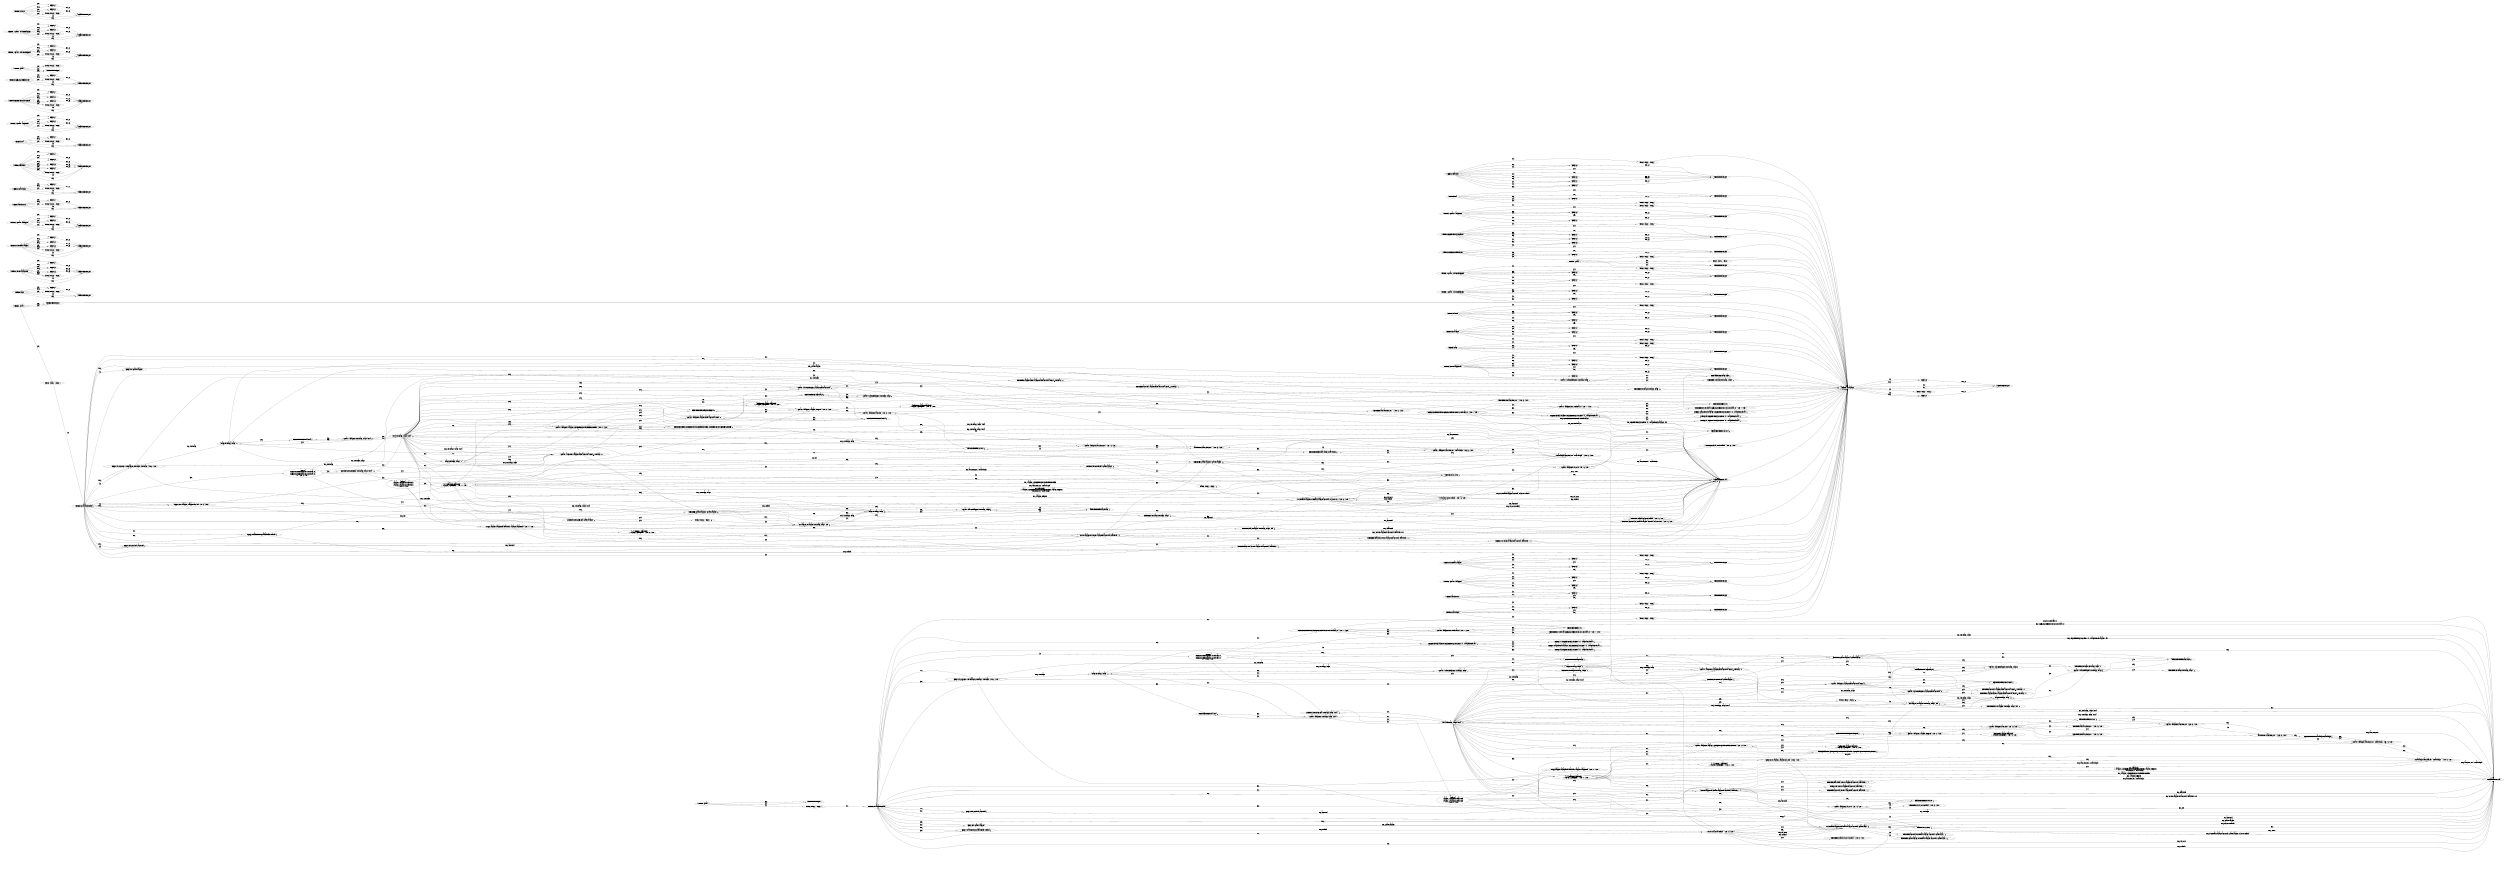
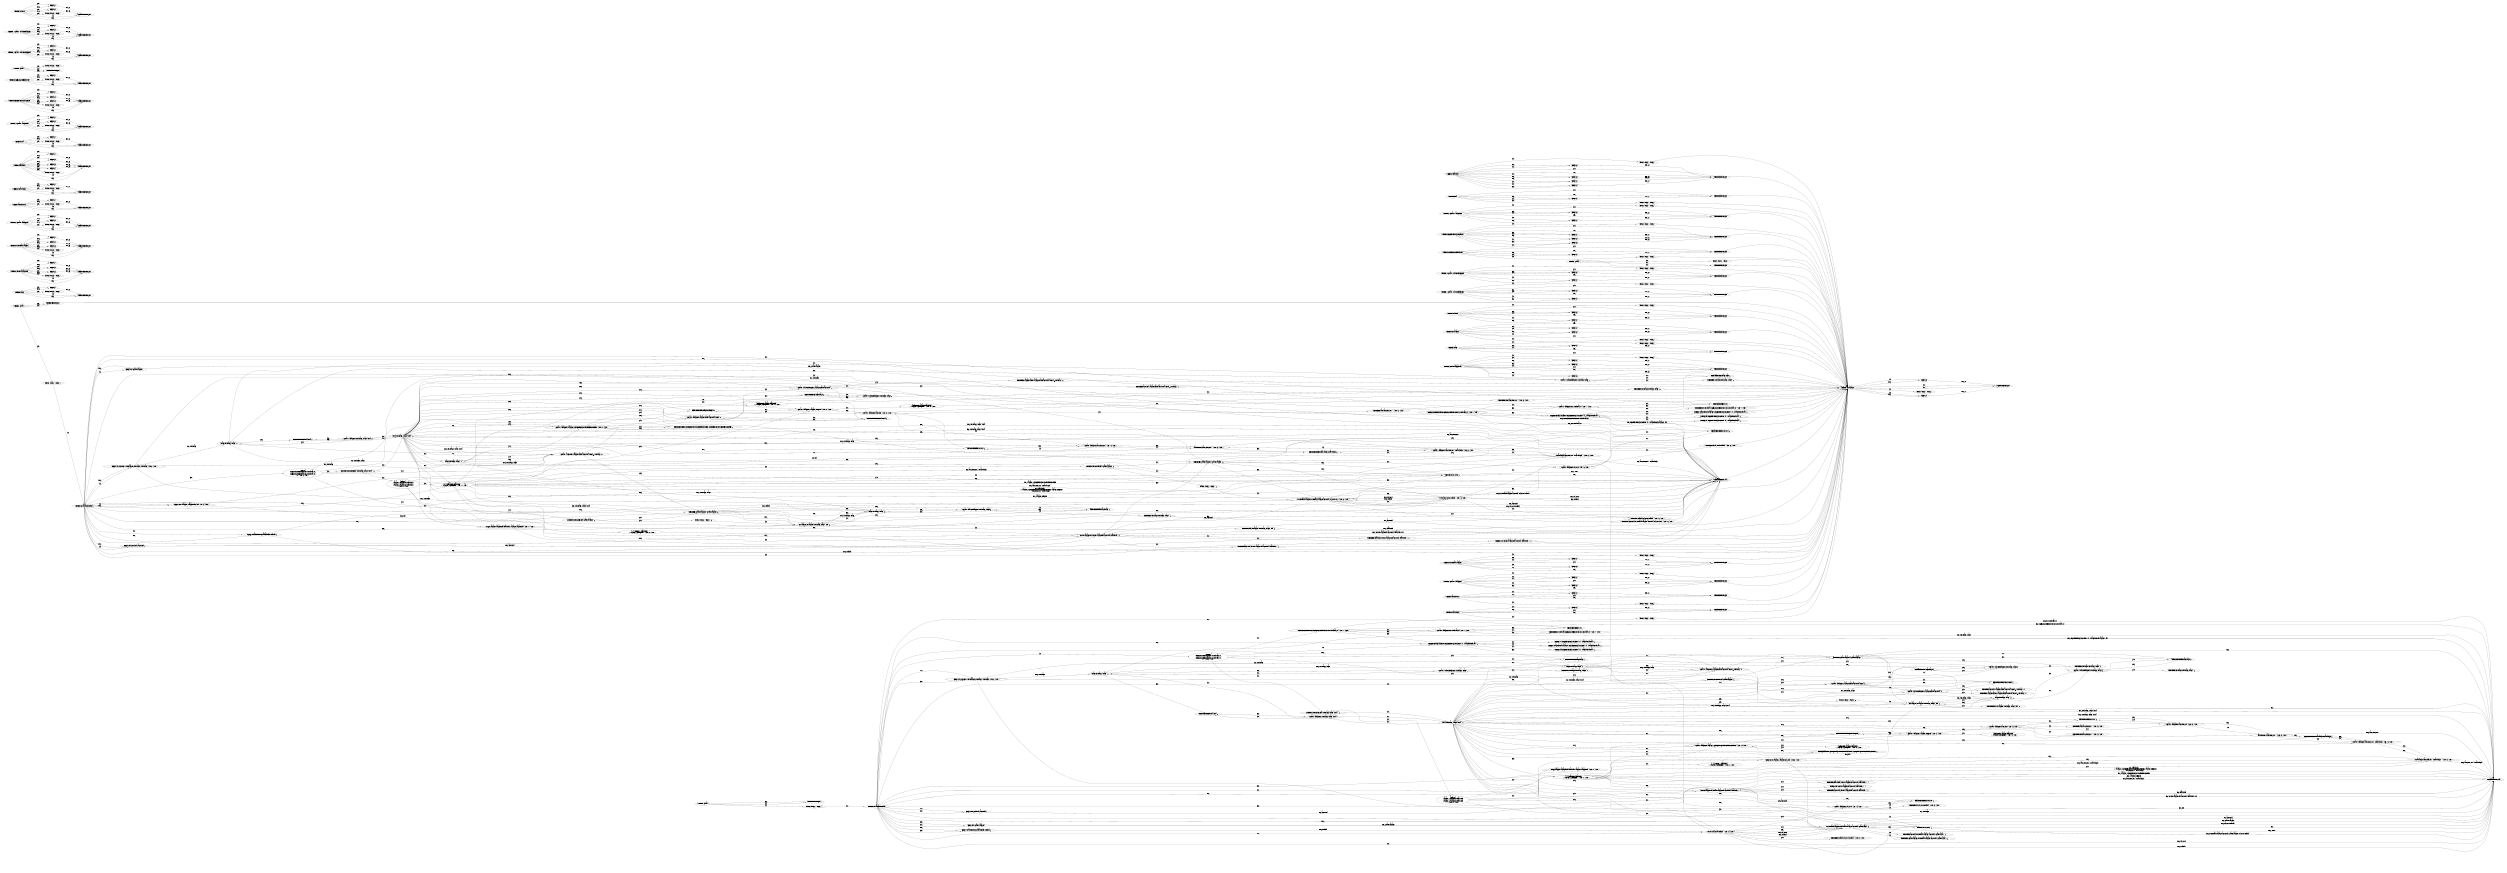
none -> (1543, 513)
(1783, 817) -> (1783, 817)
